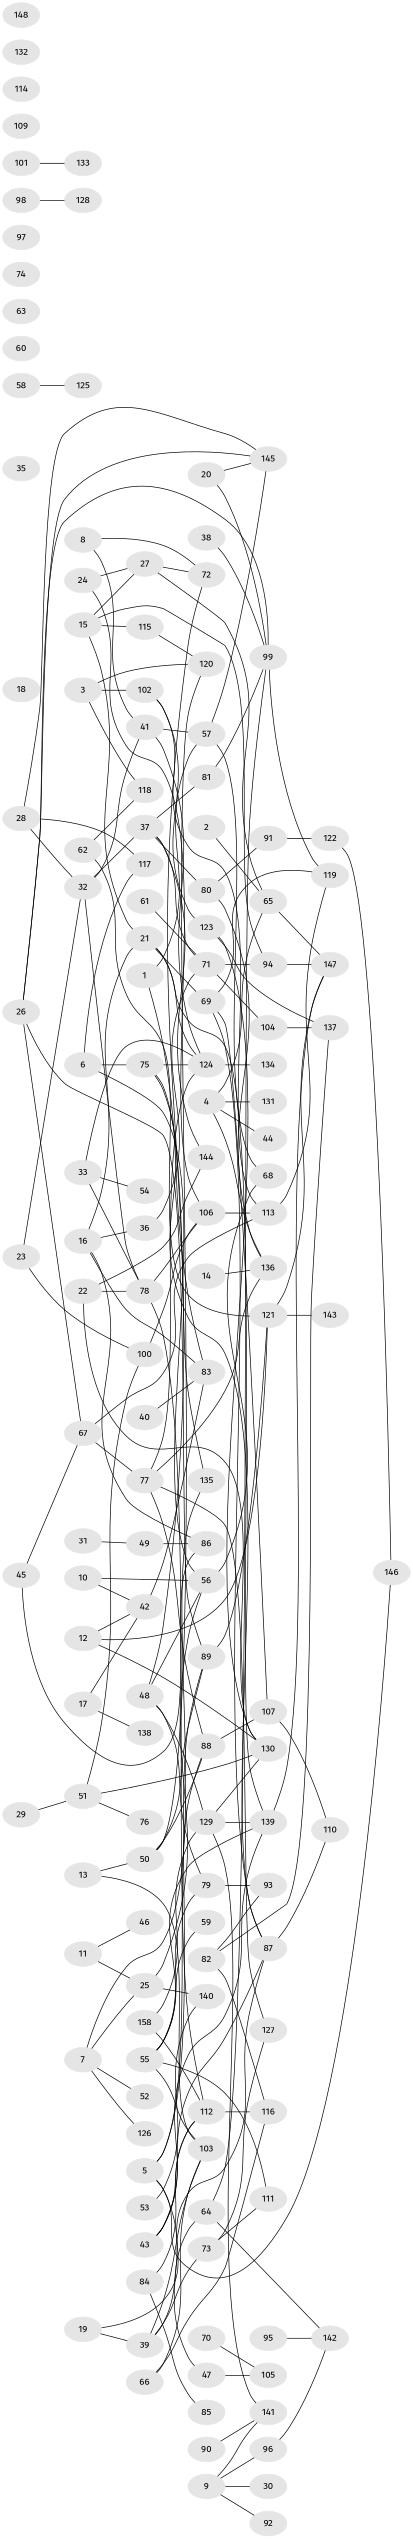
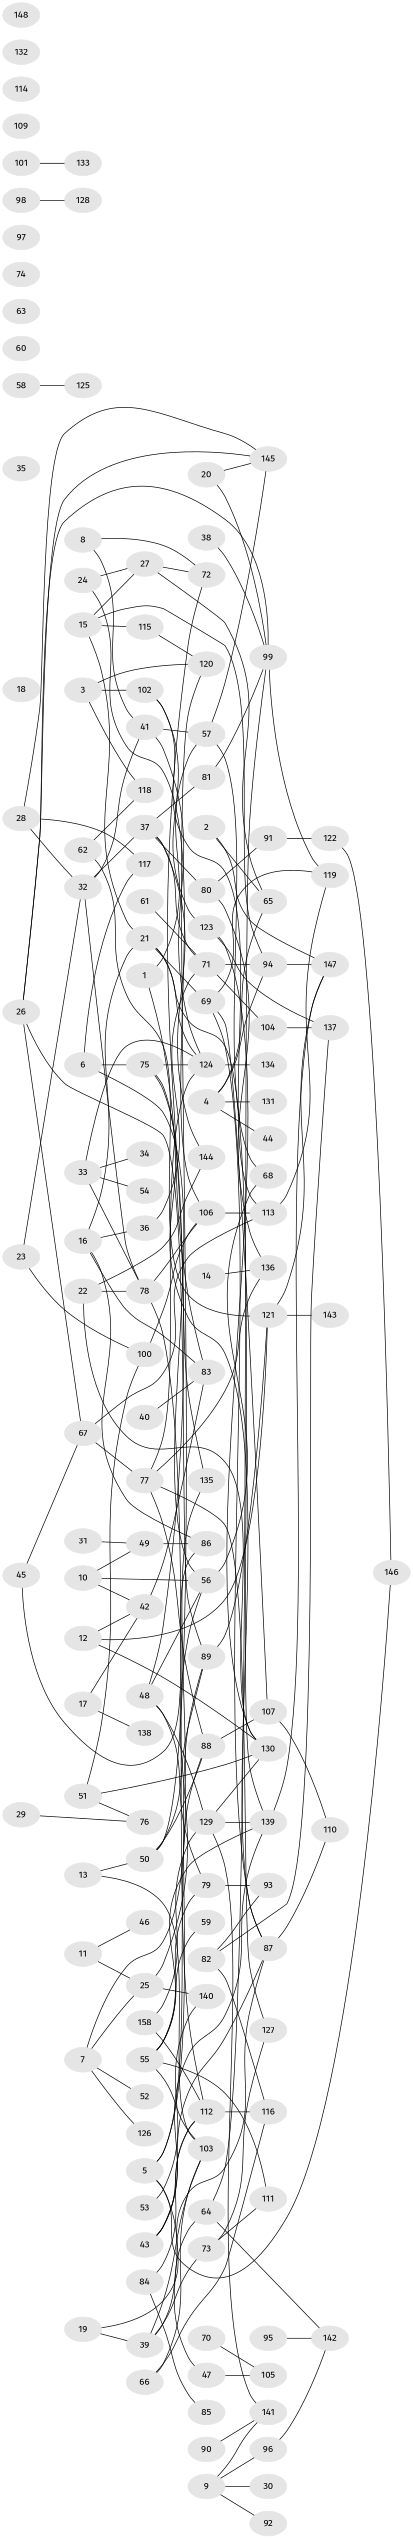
(299, 933) -> (243, 911)
none -> (145, 1154)
(233, 1163) -> (242, 1035)
none -> (115, 1560)
(52, 1805) -> (83, 1819)
